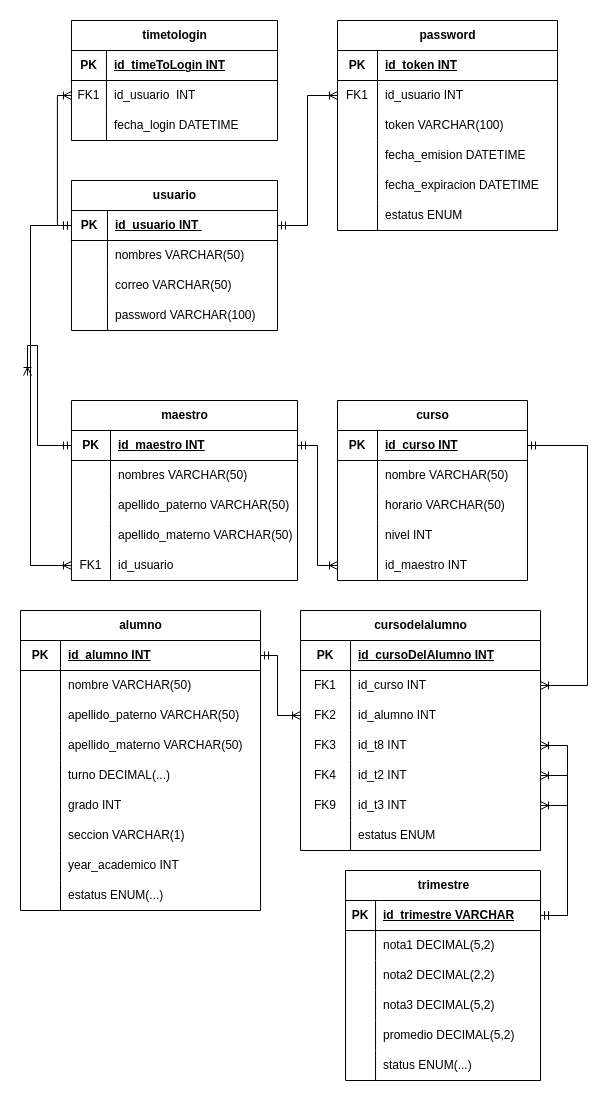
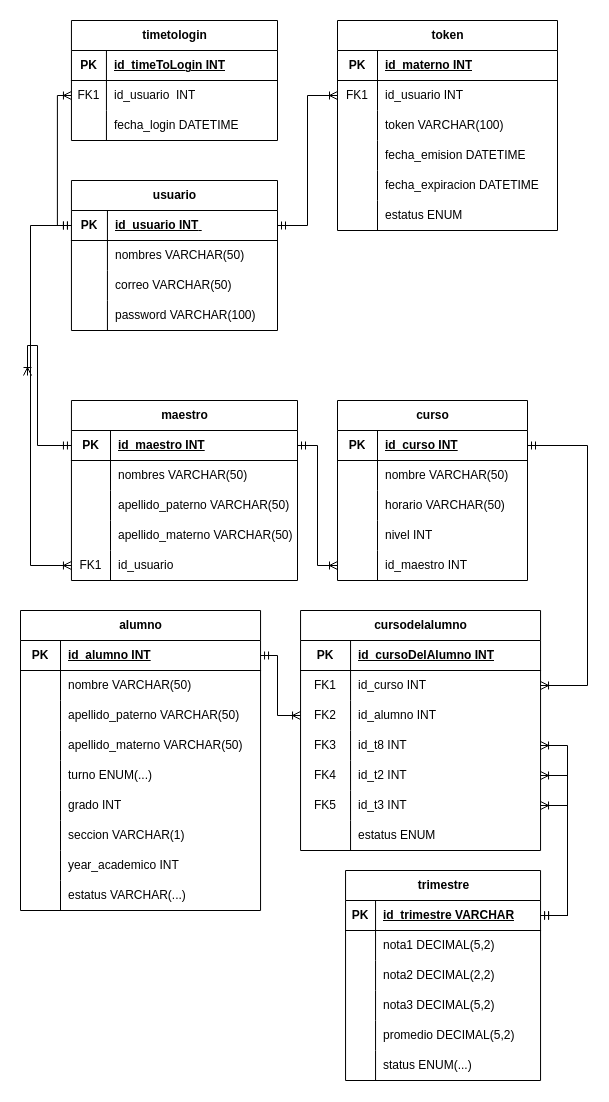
(448, 36) -> (448, 36)
(423, 66) -> (429, 66)
(123, 776) -> (113, 776)
(326, 806) -> (326, 806)
(119, 896) -> (129, 896)
